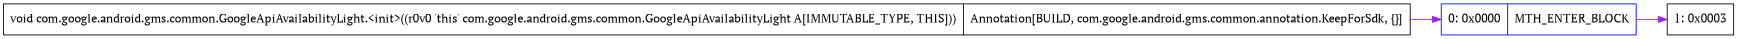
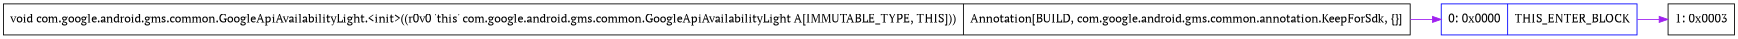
(1572, 19) -> (1572, 19)
